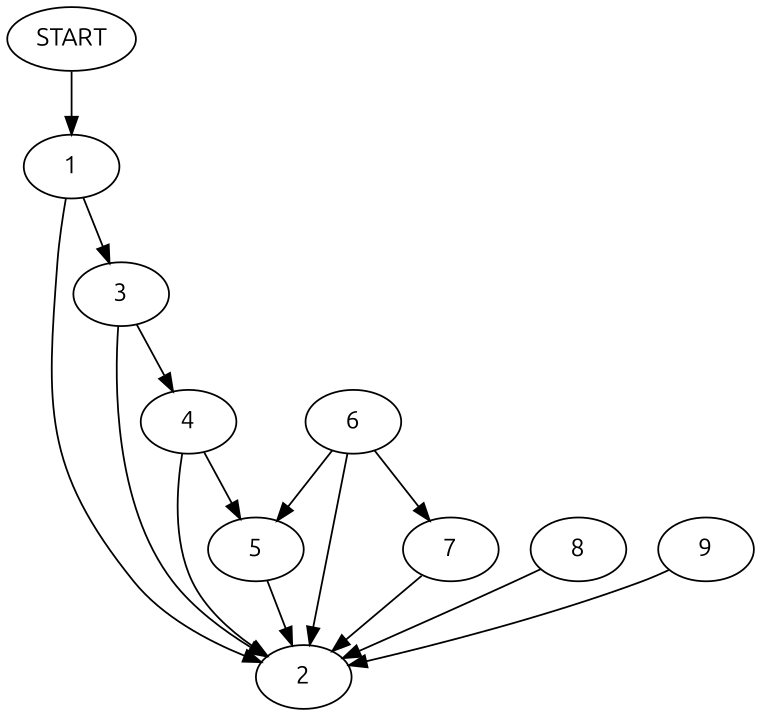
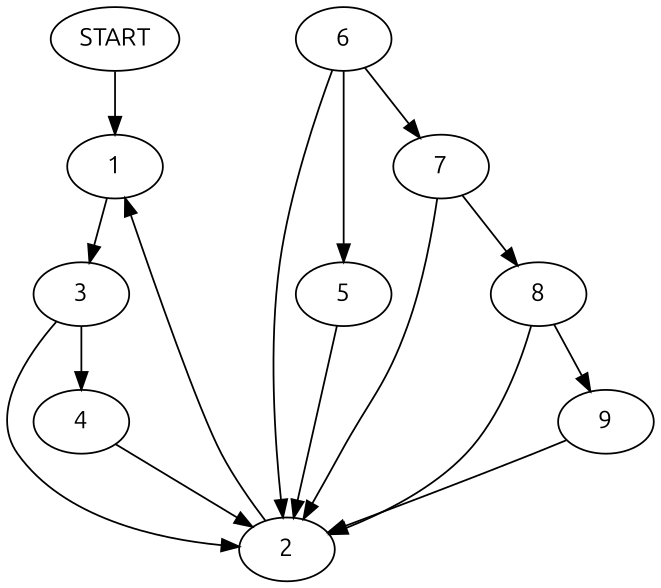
none -> (484, 223)
none -> (568, 350)
(66, 466) -> (187, 373)
(218, 478) -> none
